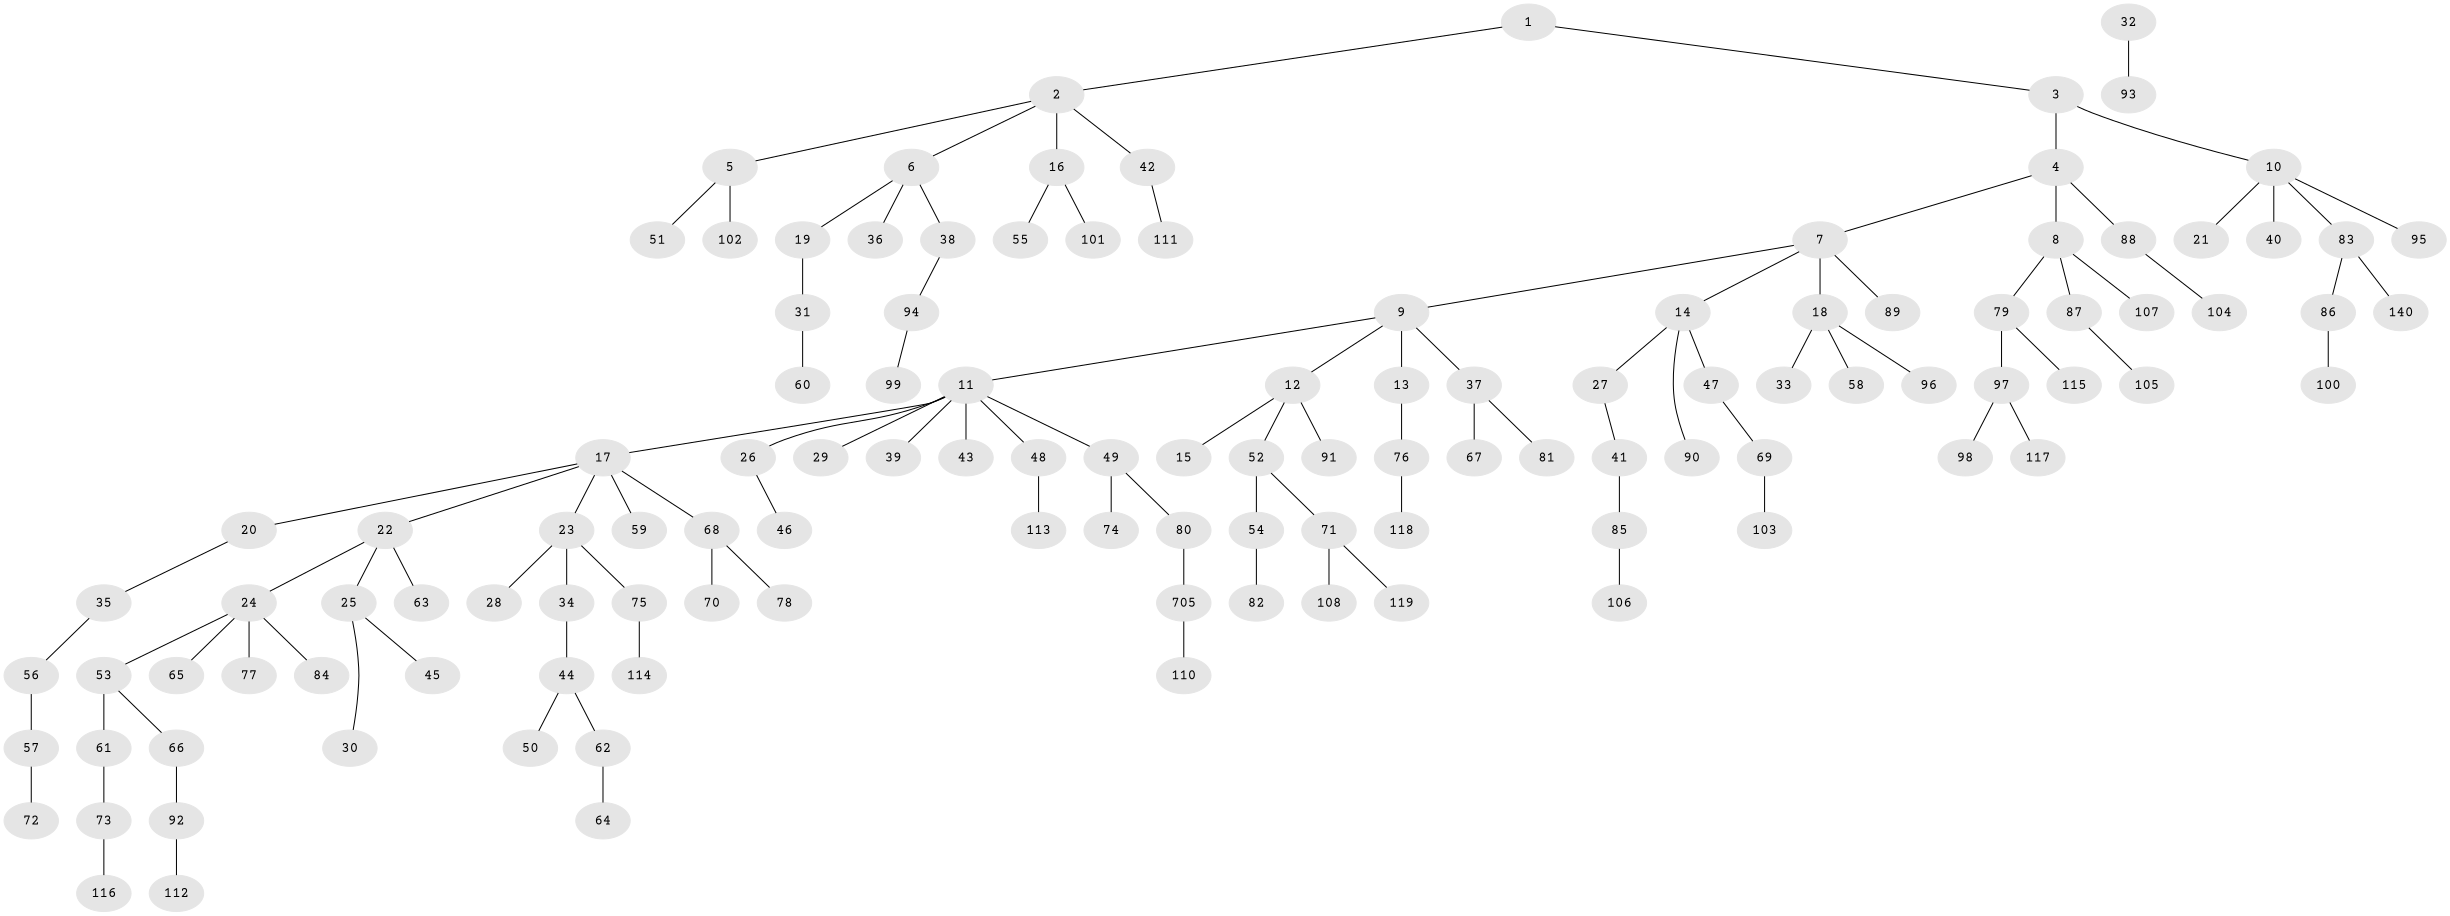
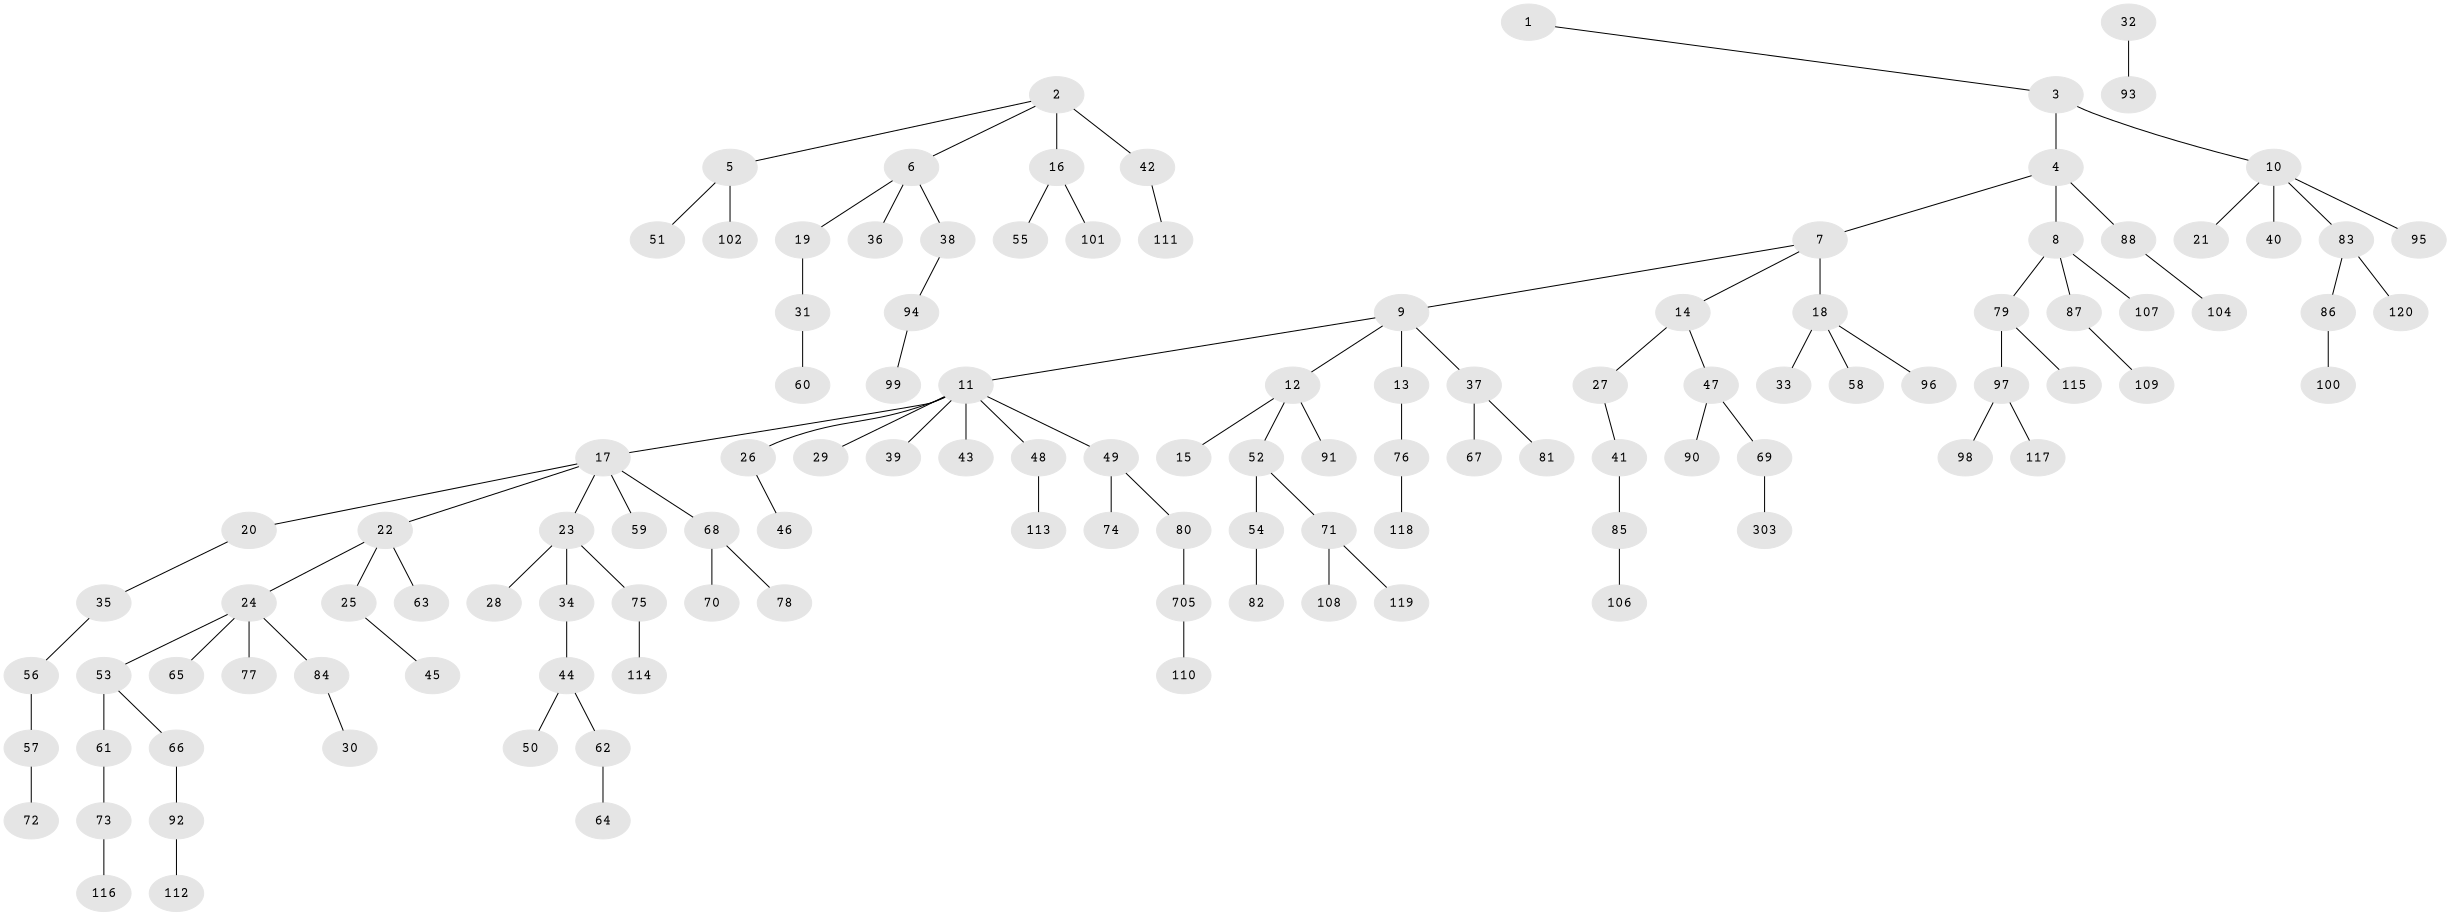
(1293, 58) -> none
(1893, 313) -> none
(2401, 313) -> (2401, 313)
(2147, 385) -> (2147, 385)
(1673, 386) -> (1702, 422)
(1765, 530) -> (1765, 530)
(359, 676) -> (336, 712)
